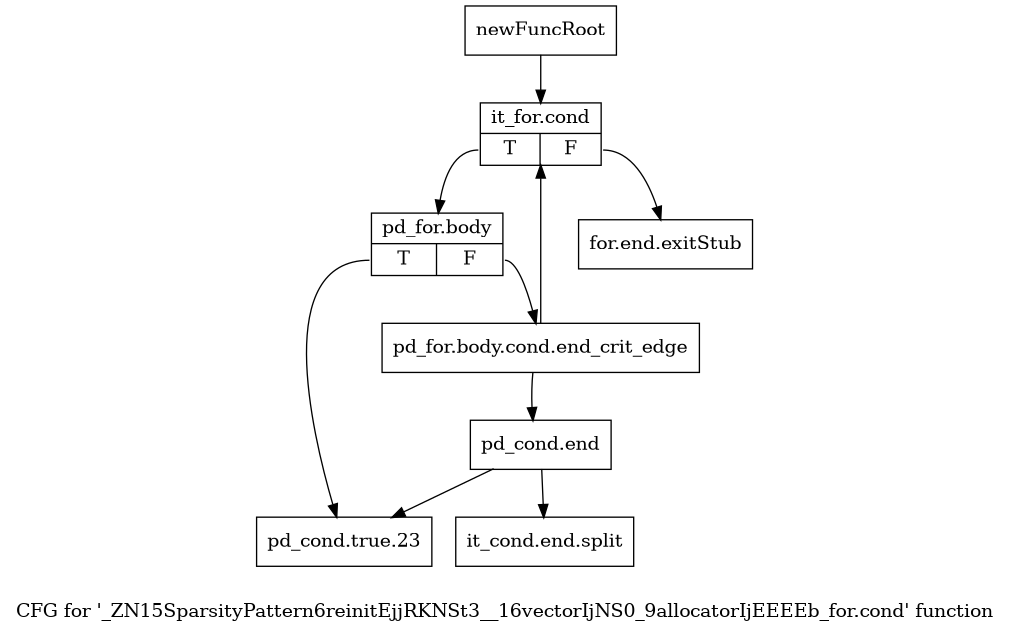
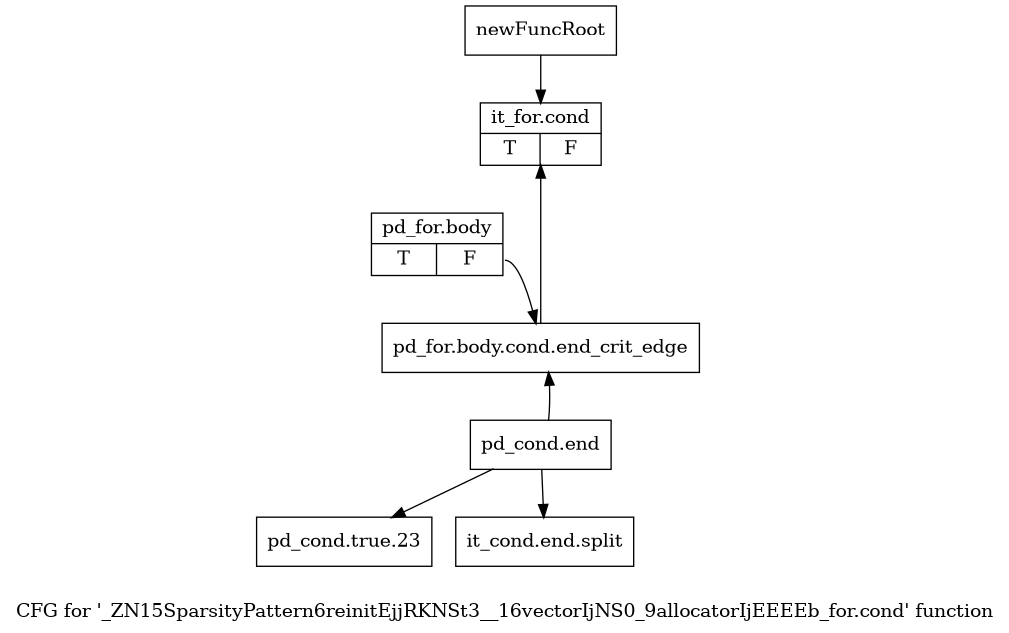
(451, 168) -> none
(666, 244) -> none
(307, 367) -> none
(532, 390) -> (550, 403)
